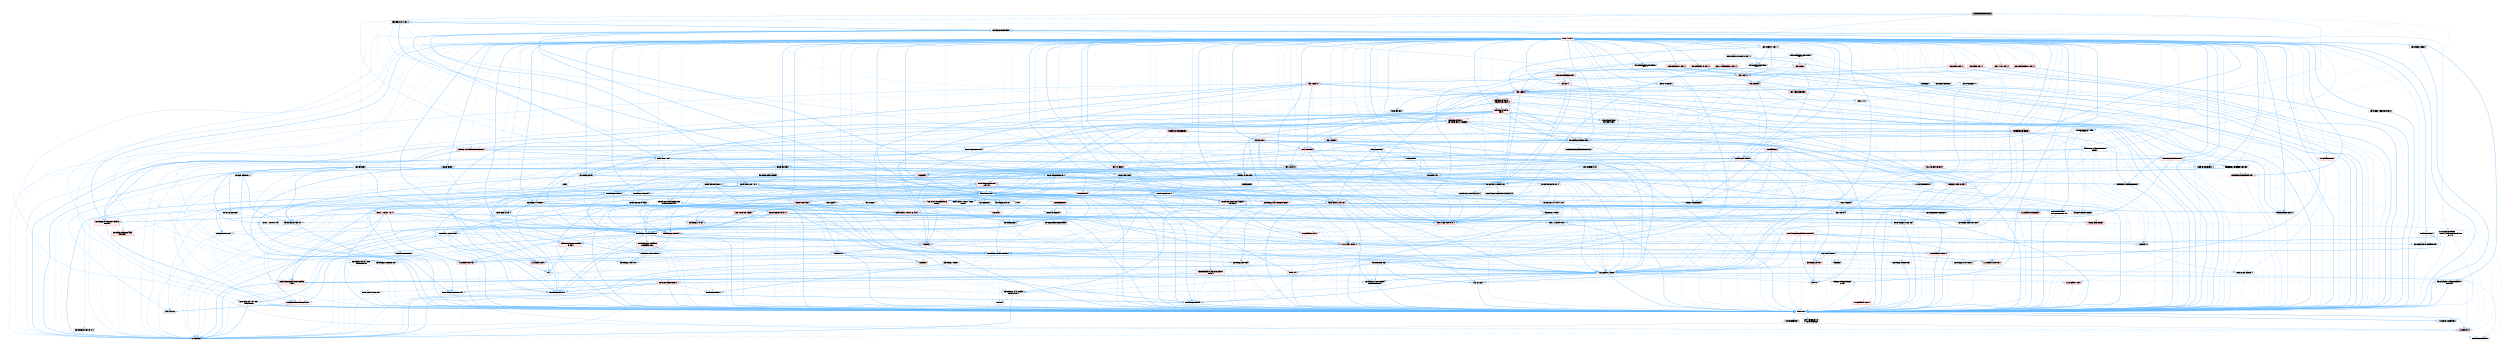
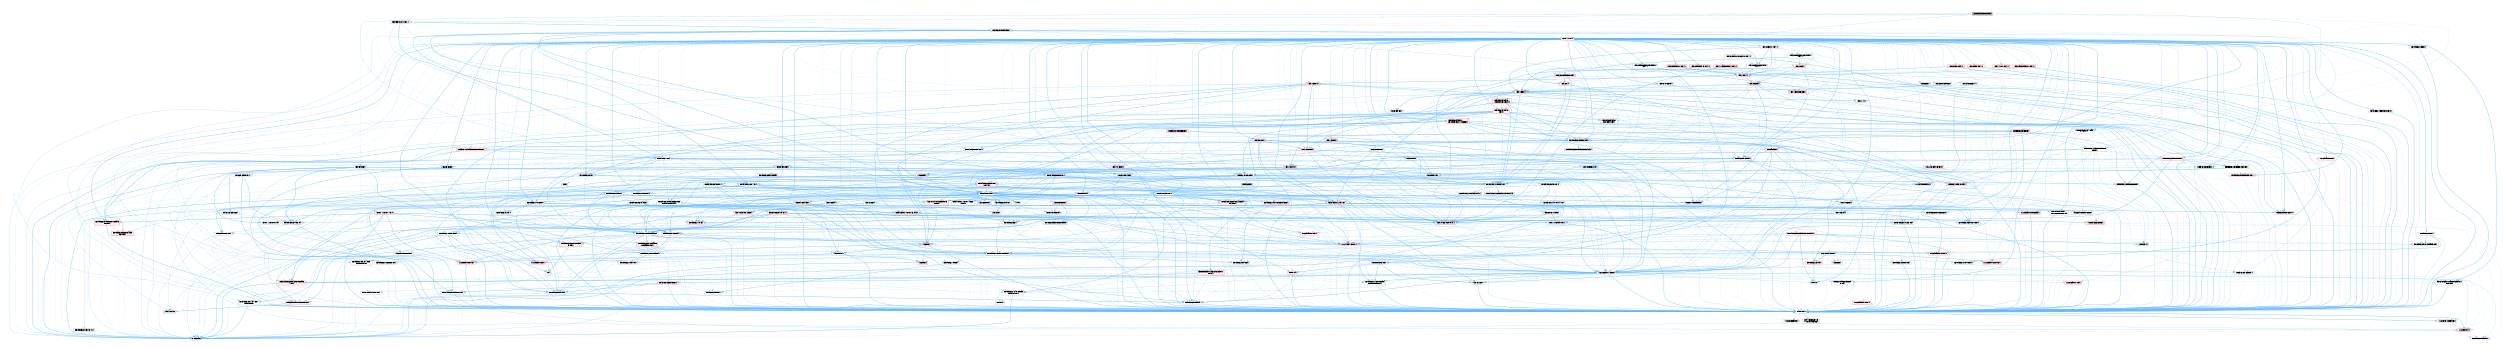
none -> (1251, 197)
(2450, 234) -> none
(708, 270) -> (973, 258)
